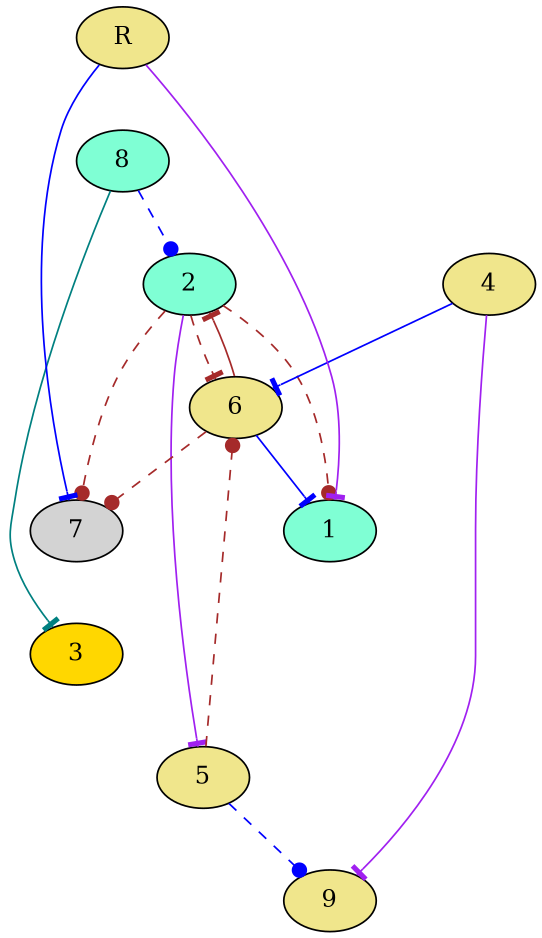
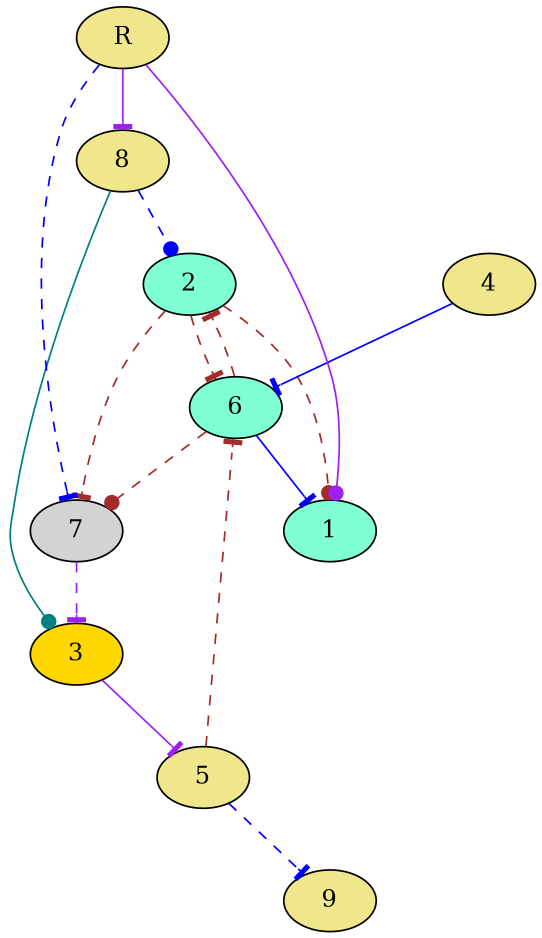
none -> (123, 95)
(123, 161) -> (123, 161)
(284, 261) -> (284, 261)
(42, 273) -> (42, 273)
(225, 348) -> (225, 348)
(110, 394) -> (110, 394)
(36, 405) -> (36, 405)
(236, 408) -> (236, 408)
(173, 527) -> (137, 713)
none -> (77, 588)
(219, 599) -> (219, 599)
(476, 609) -> none
(263, 836) -> (263, 836)
